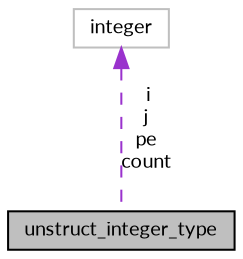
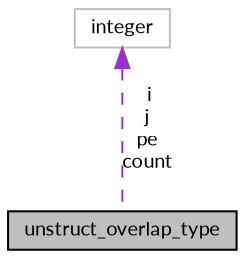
(121, 231) -> (122, 231)
